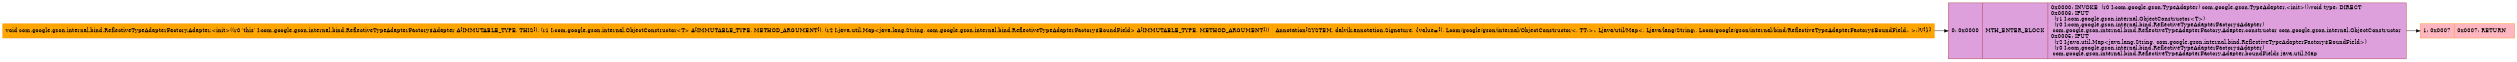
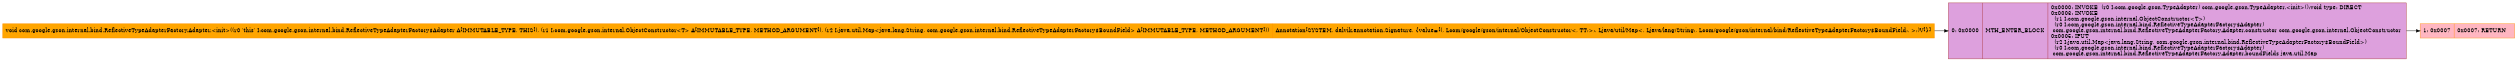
(2072, 13) -> (2076, 13)
